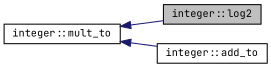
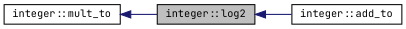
(144, 45) -> (279, 14)
